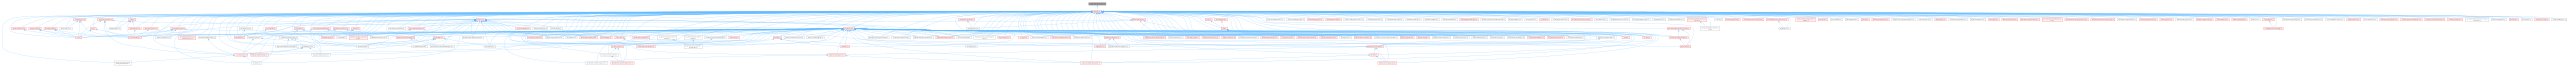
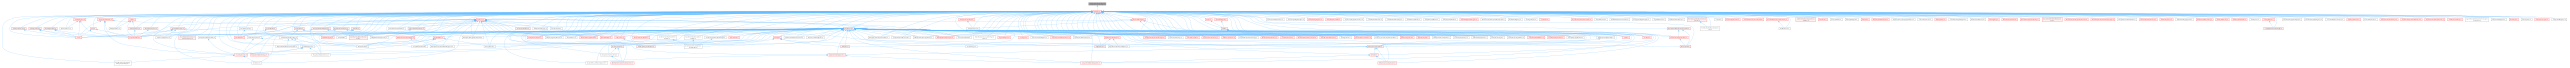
(1560, 20) -> none
